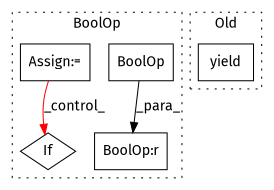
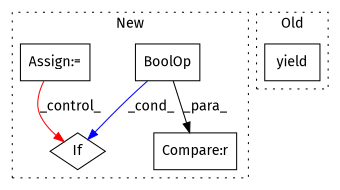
(97, 24) -> (130, 24)
none -> (121, 106)
(131, 151) -> (195, 151)
